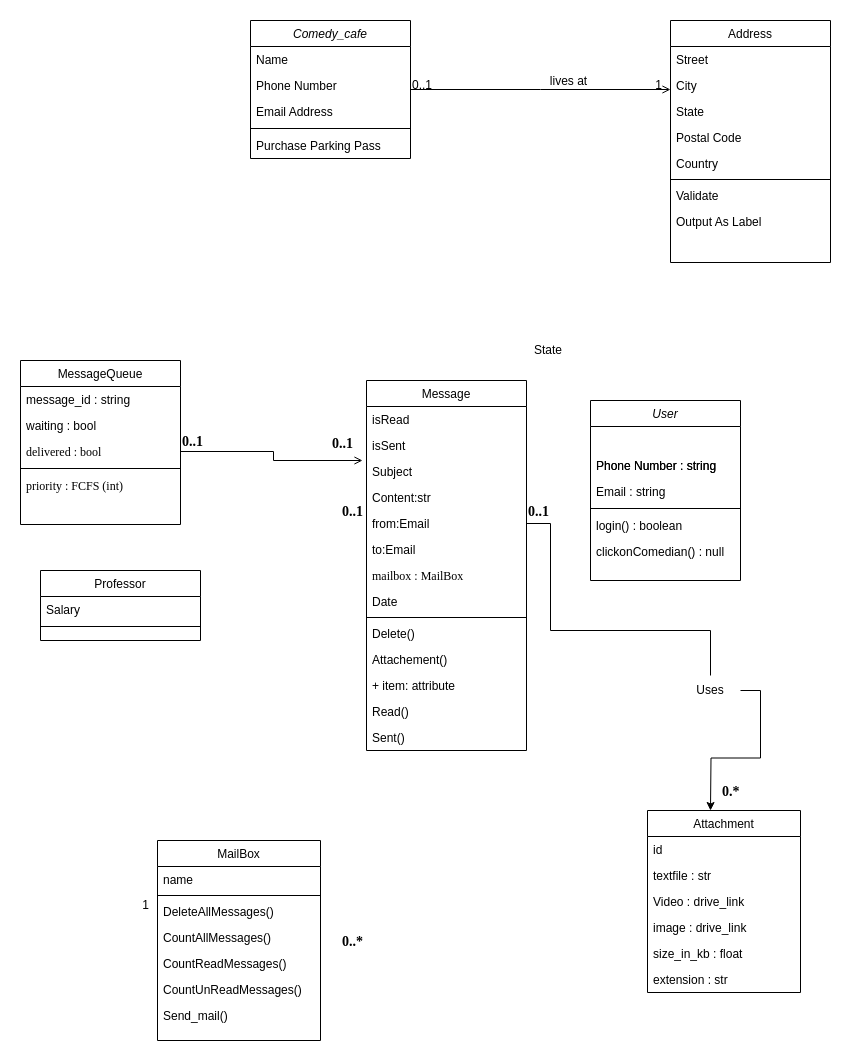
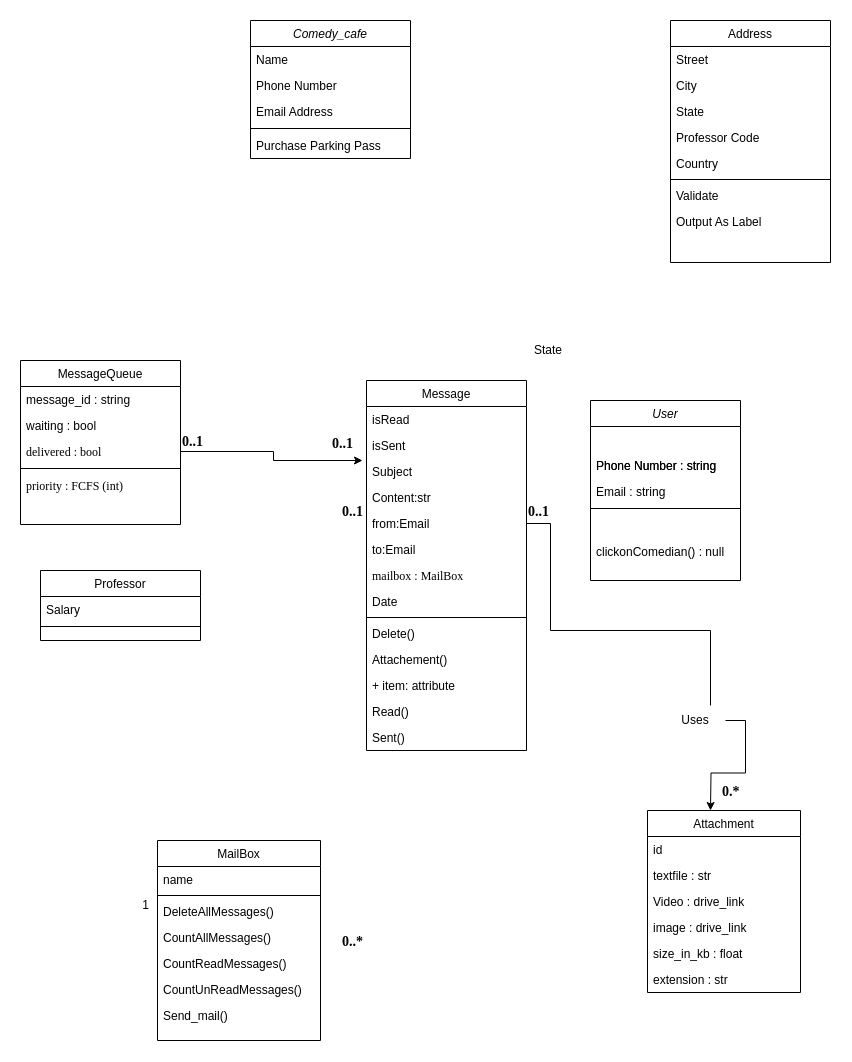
(540, 90) -> none
(710, 138) -> (721, 138)
(356, 461) -> (354, 461)
(666, 526) -> none
(711, 691) -> (696, 721)
